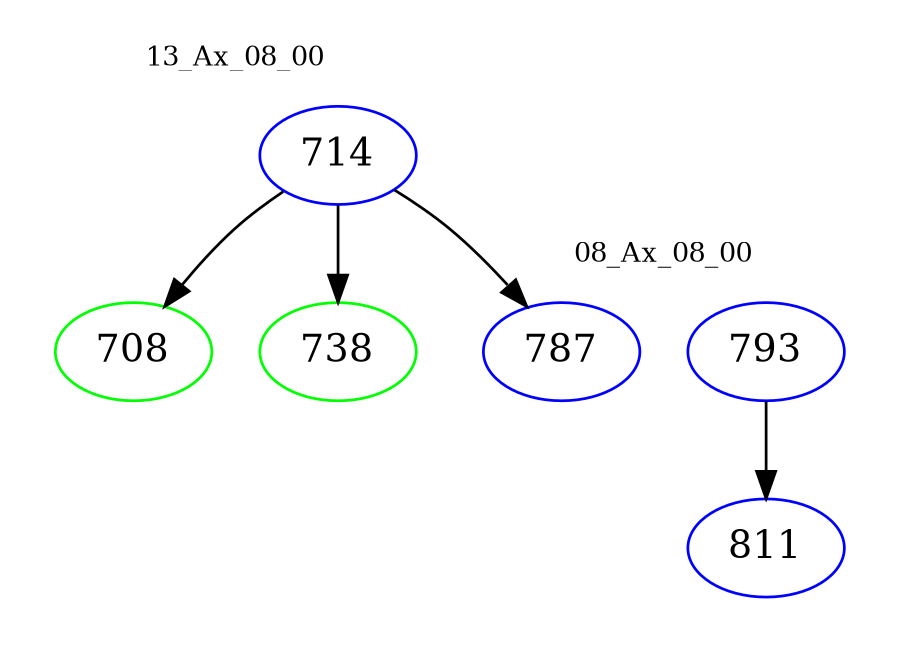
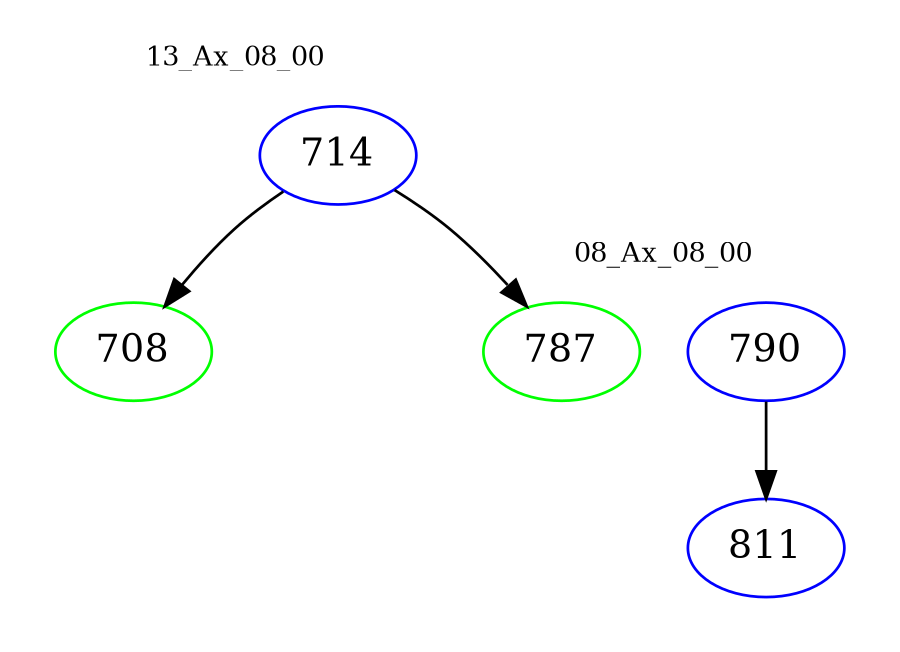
(338, 352) -> none
(562, 352) -> (562, 352)
(766, 352) -> (766, 352)
